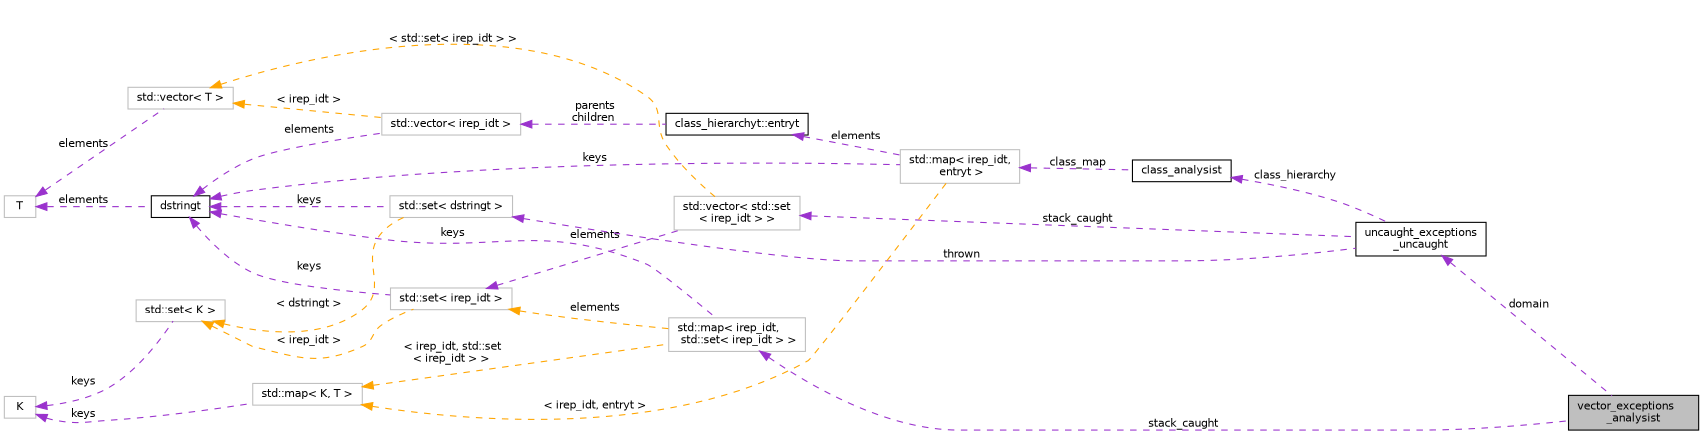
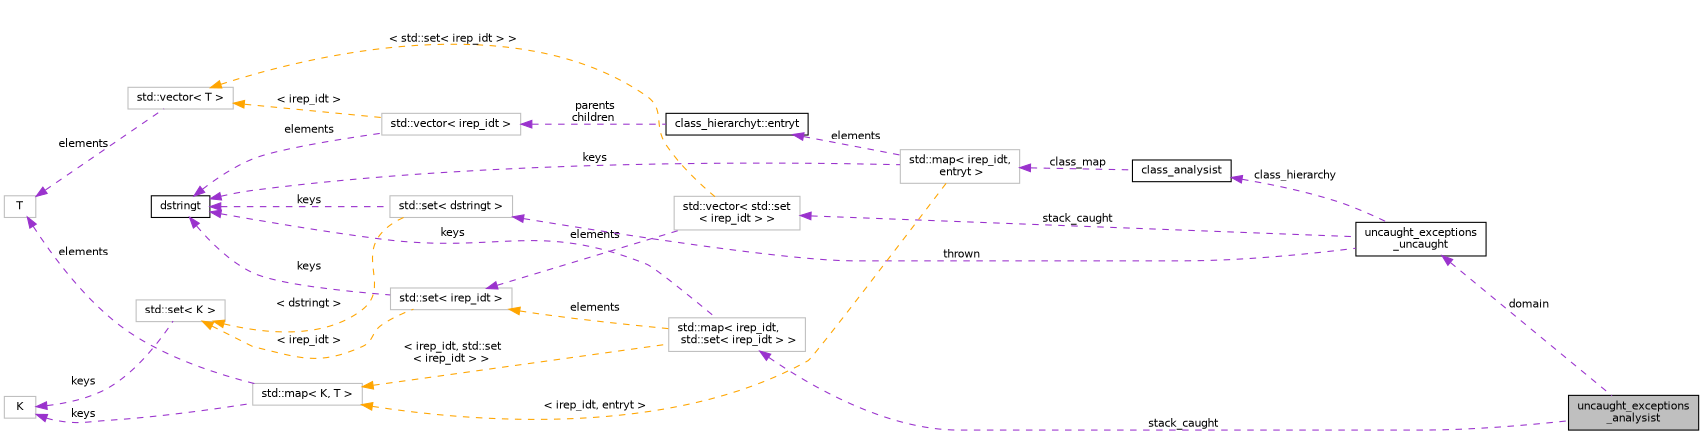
(99, 207) -> (127, 330)
(1634, 413) -> (1634, 413)
